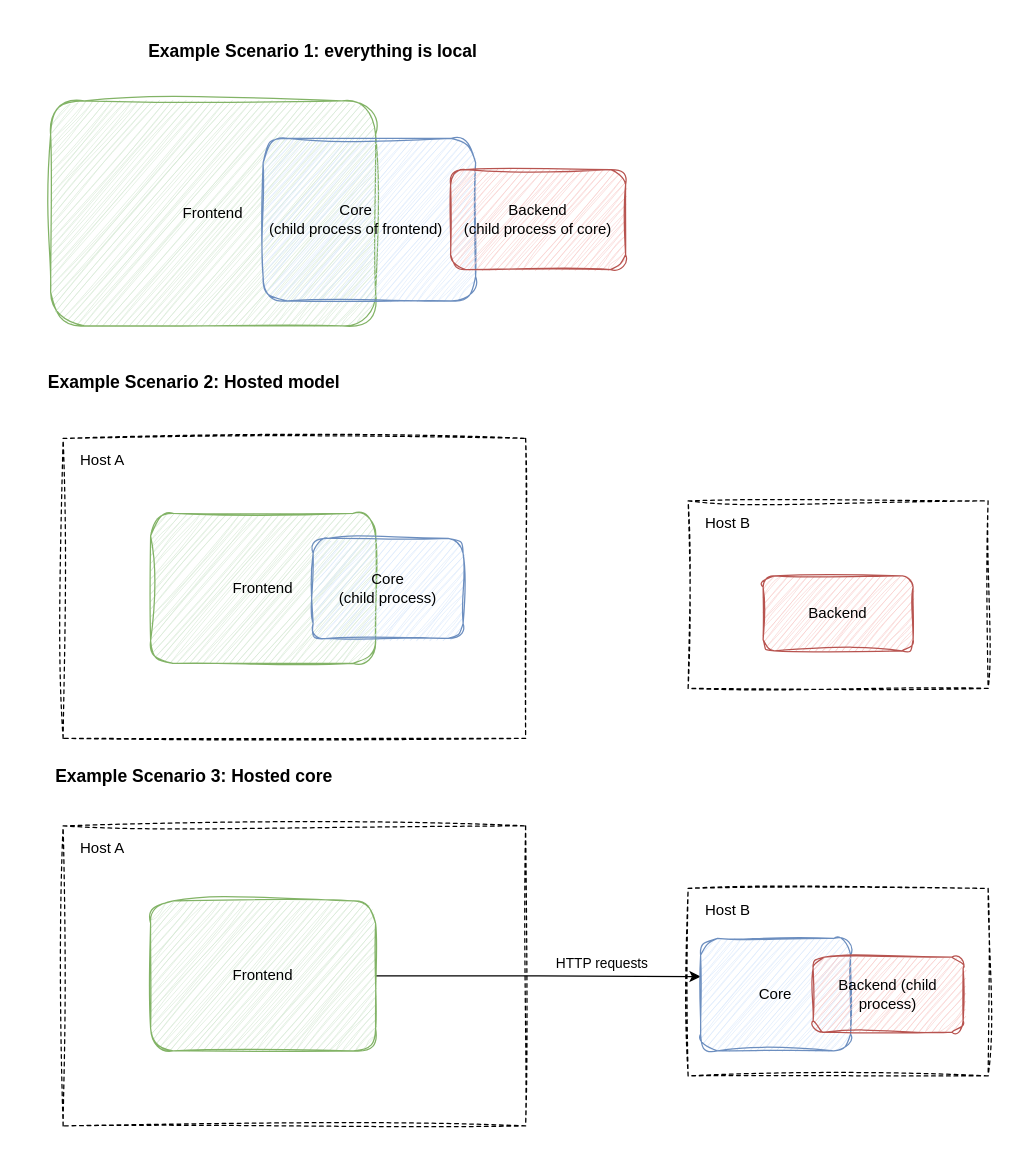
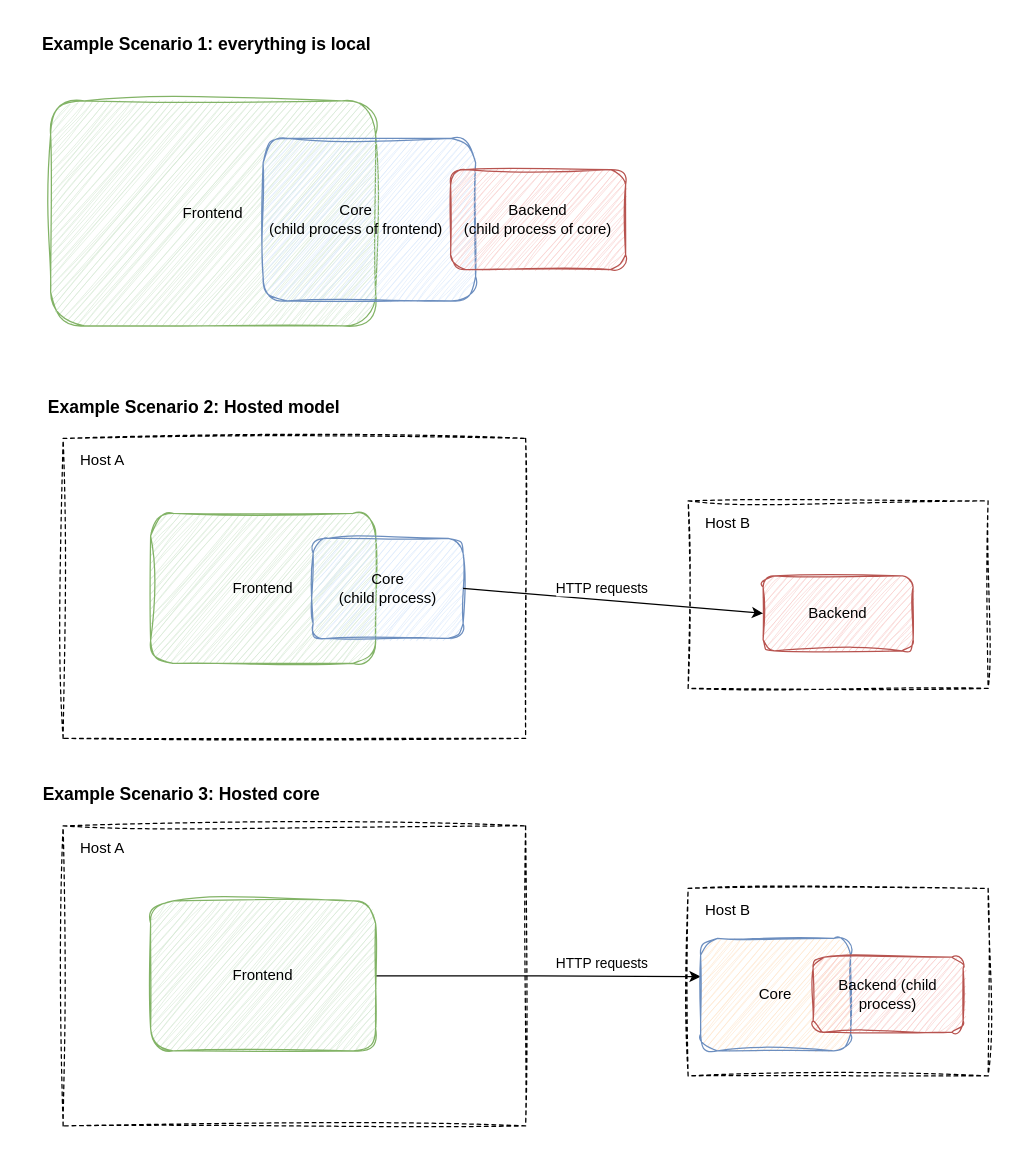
(313, 51) -> (207, 44)
(194, 382) -> (194, 407)
none -> (610, 600)
(194, 776) -> (182, 794)
(776, 994) -> (776, 994)
